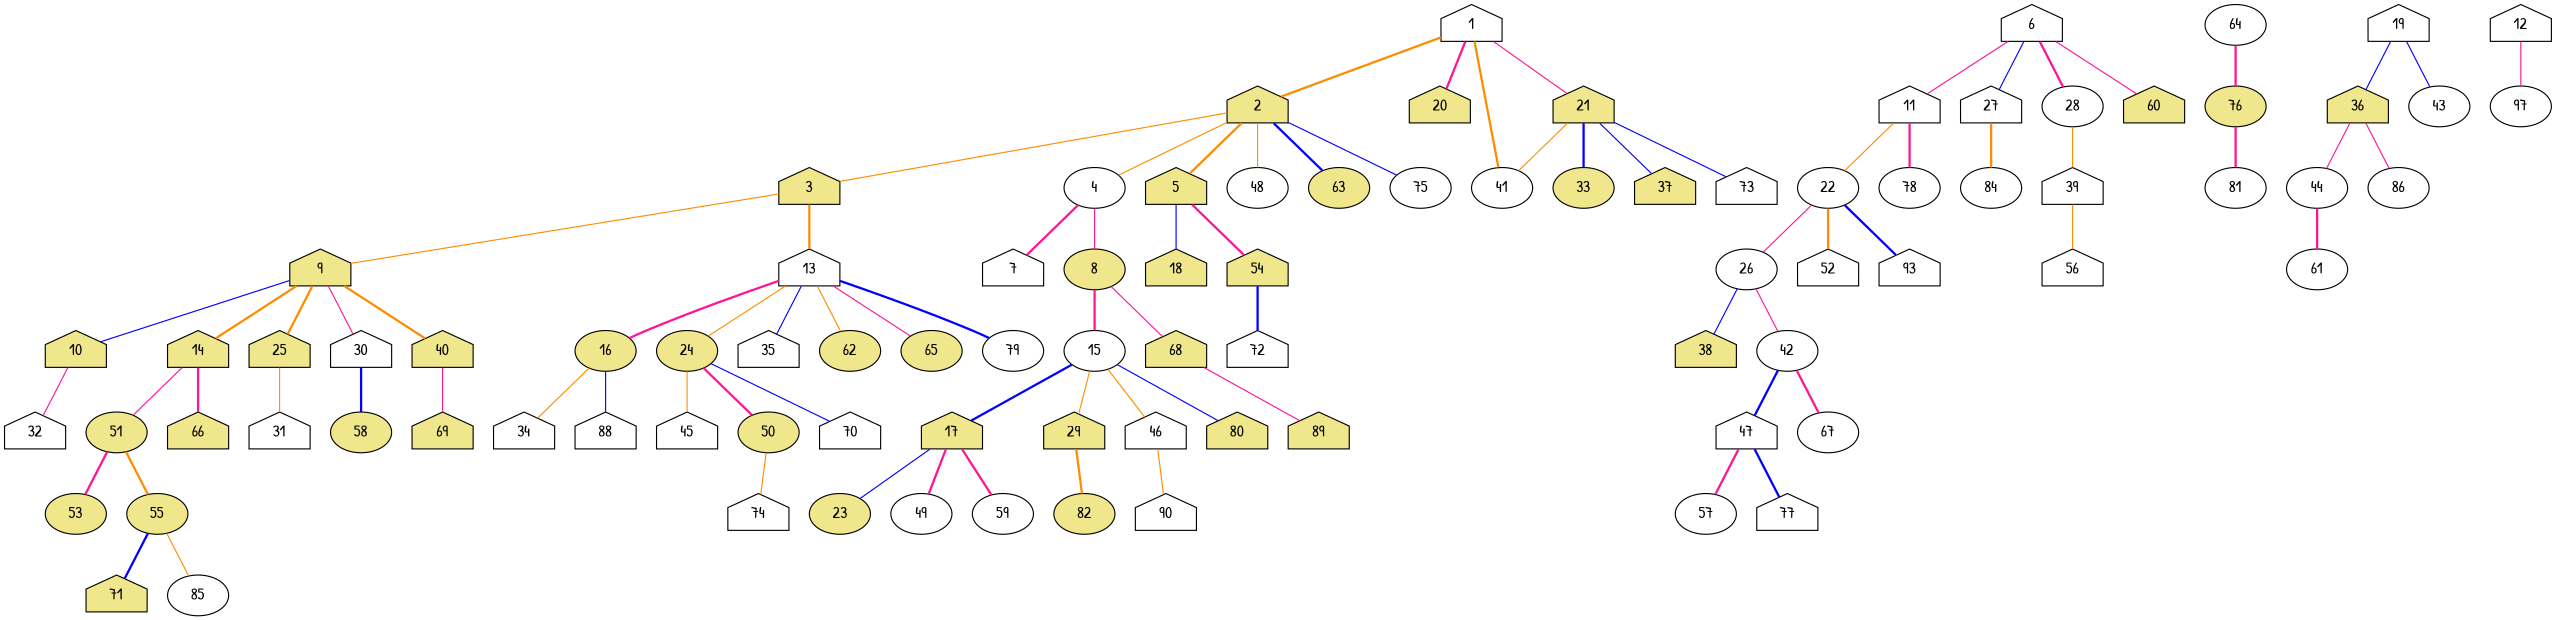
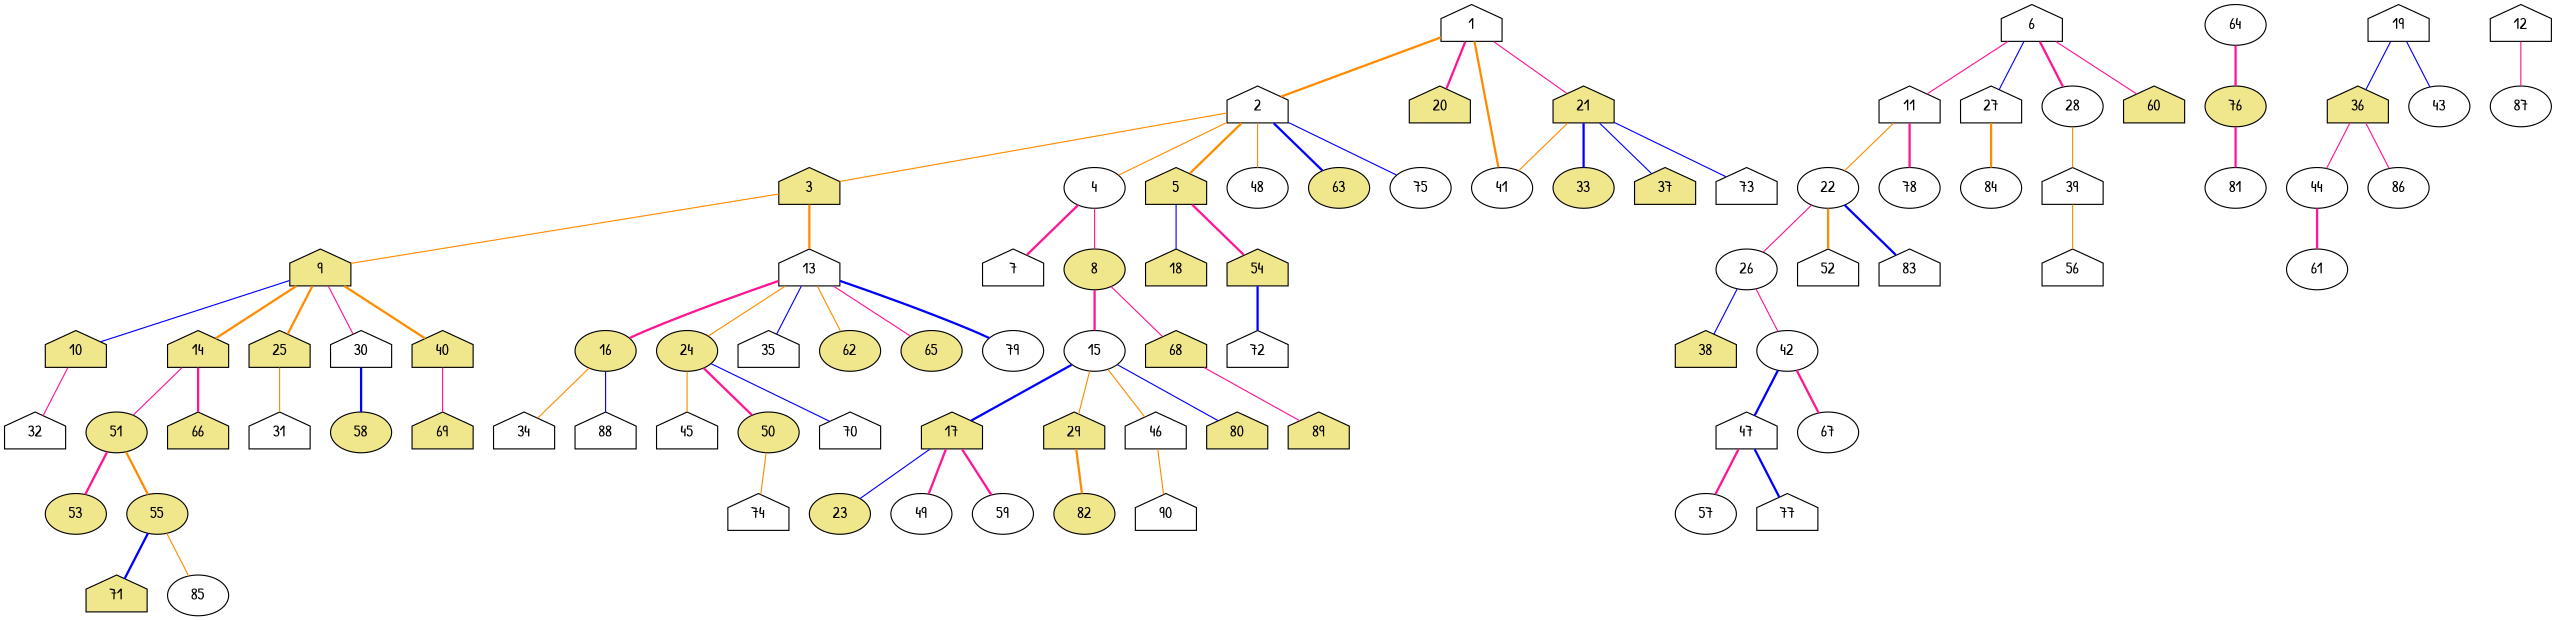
(1258, 106) -> (1258, 106)
(2521, 106) -> (2521, 106)
(1910, 269) -> (1910, 269)
